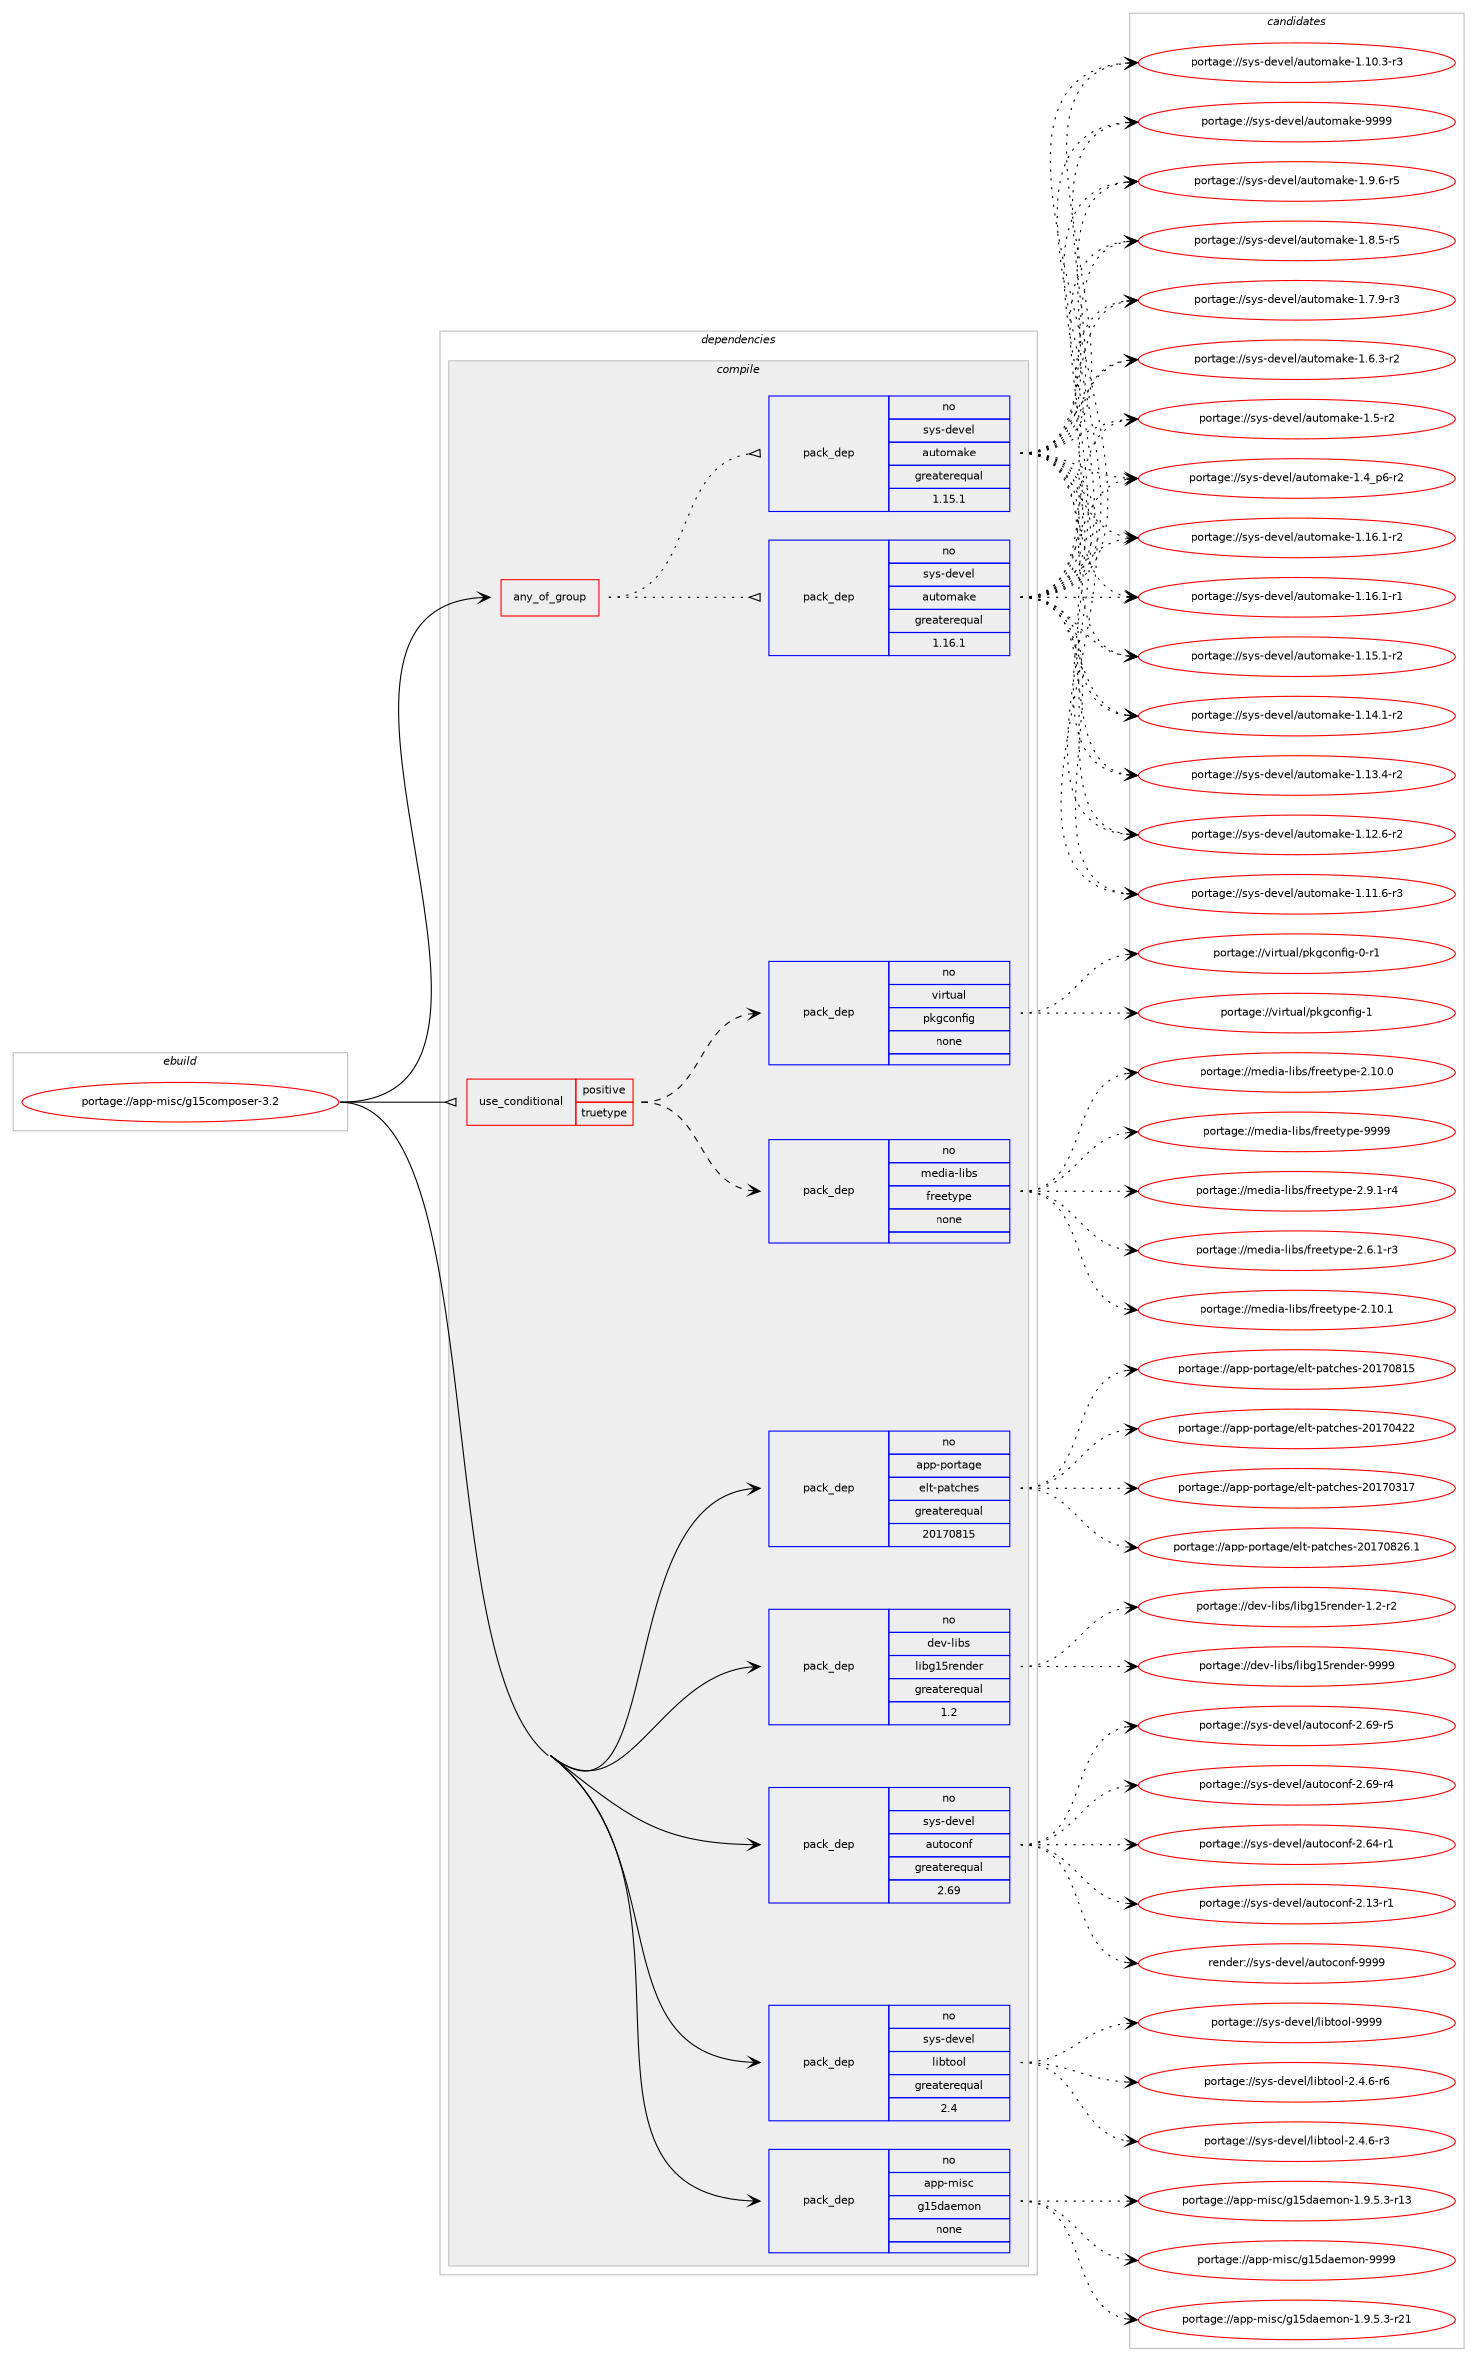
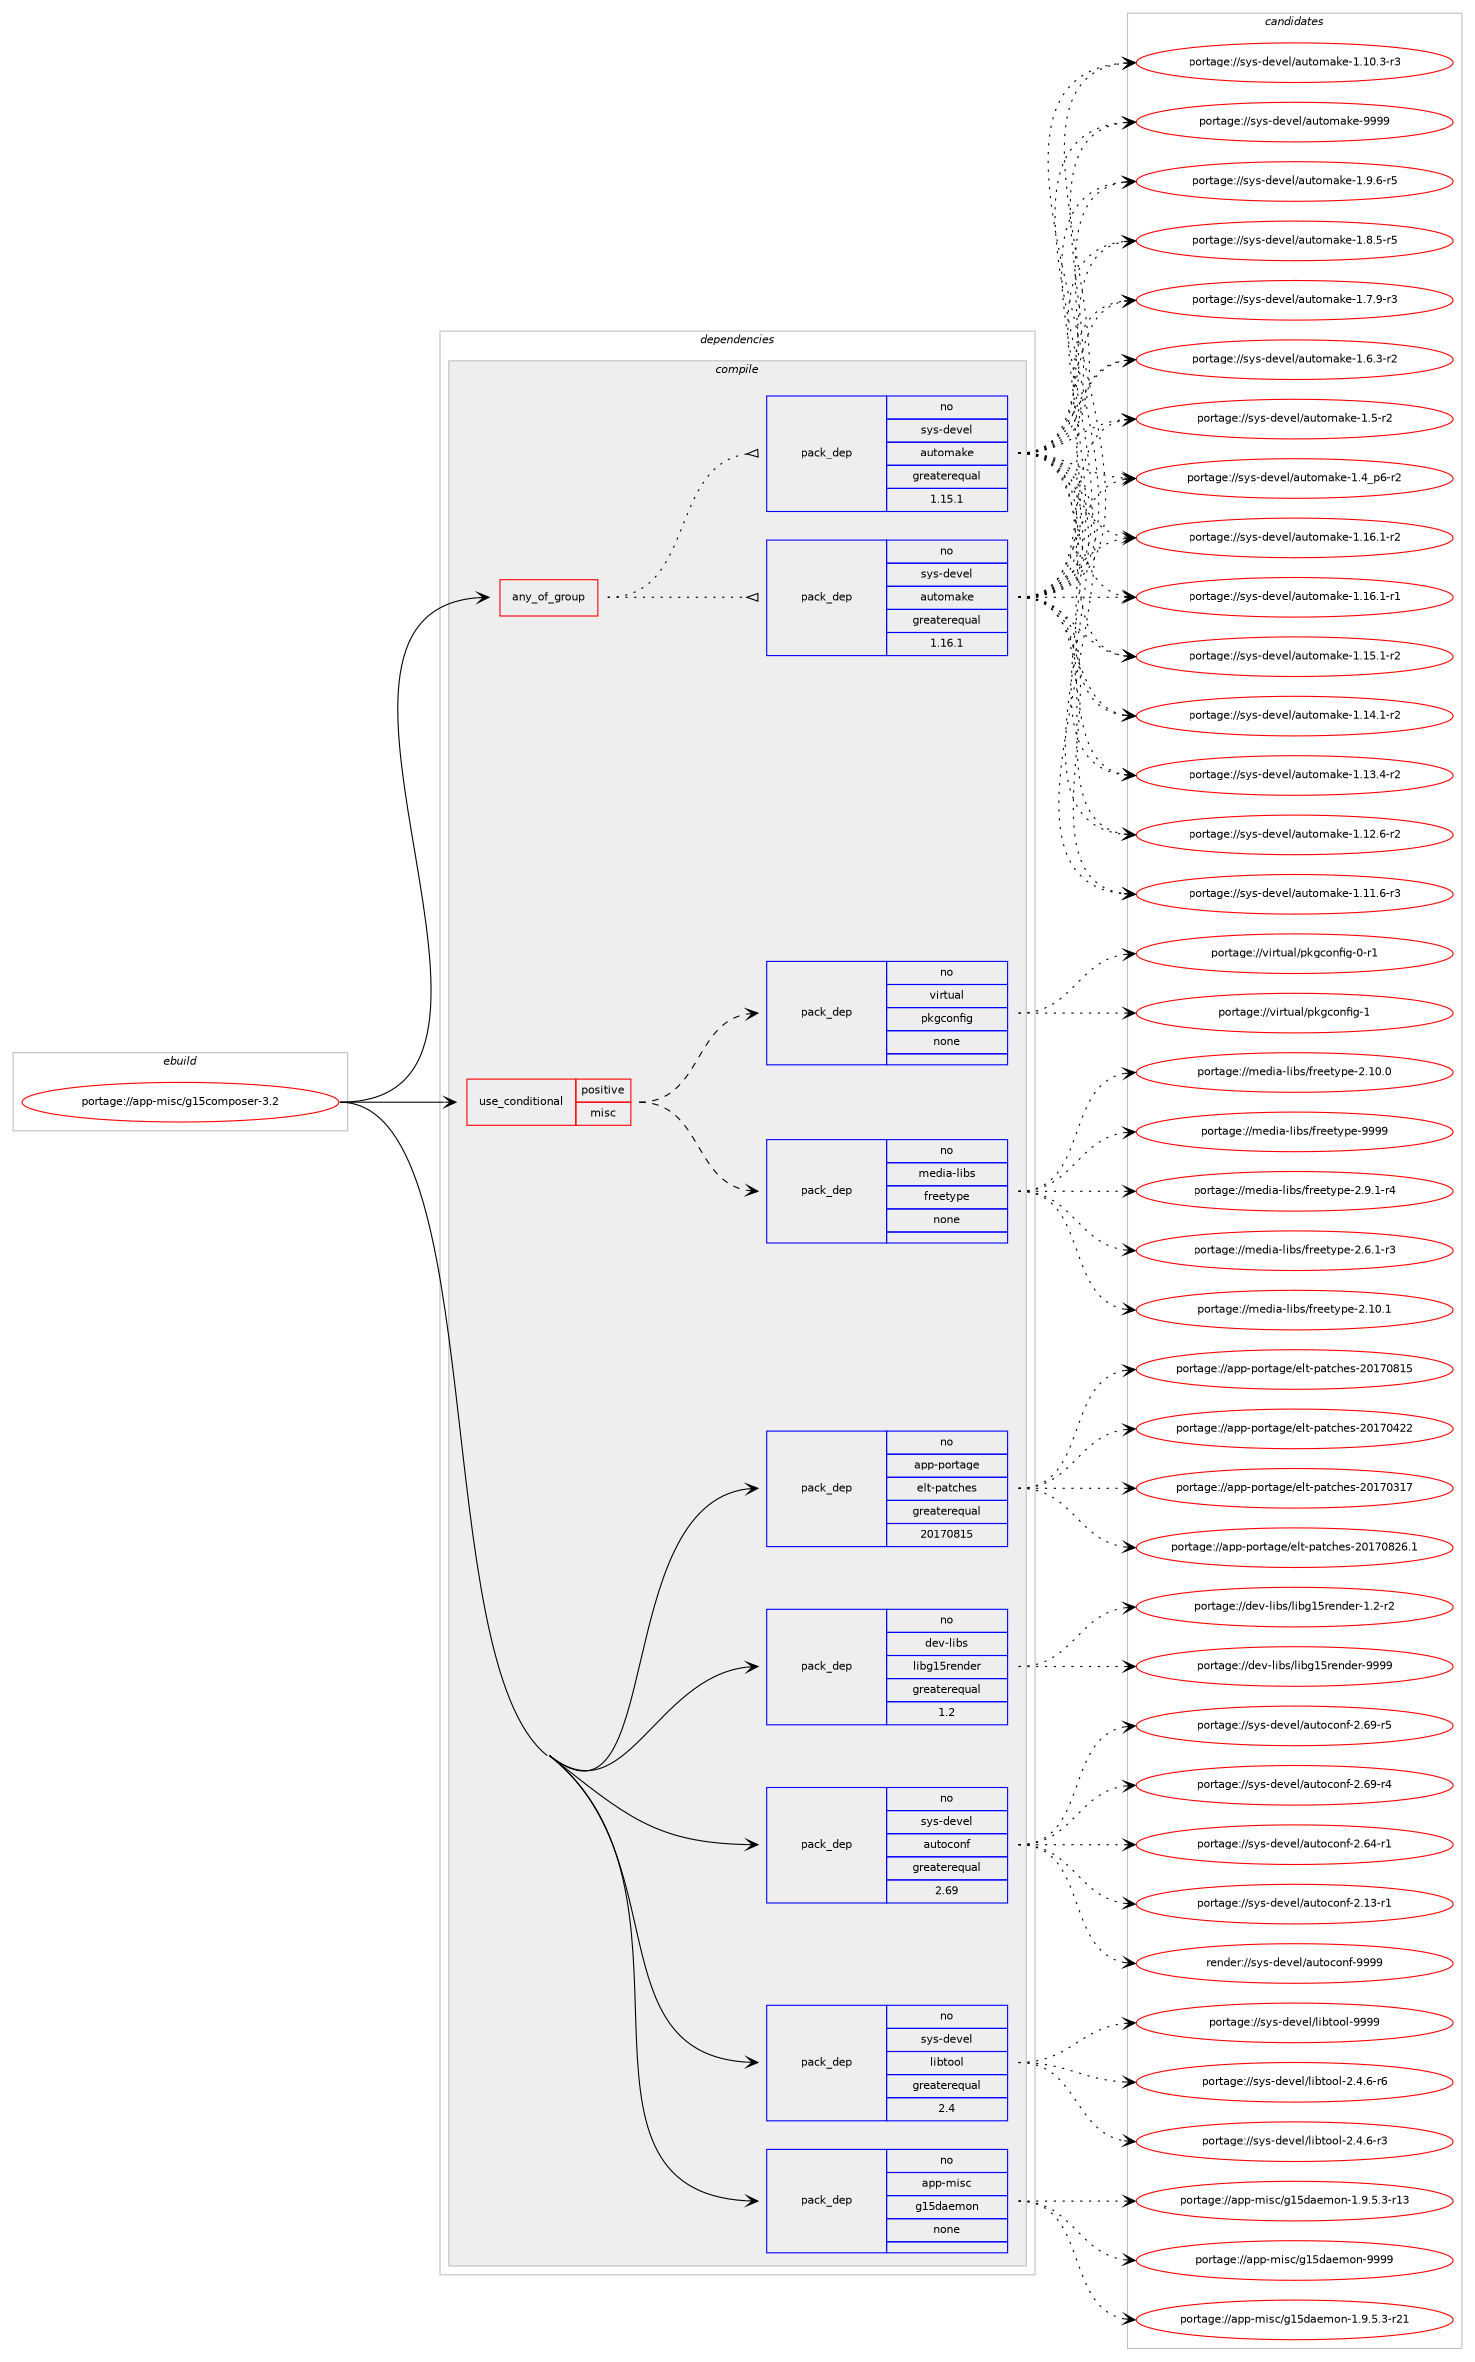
(392, 1102) -> (392, 1102)
(604, 1113) -> (603, 1113)
